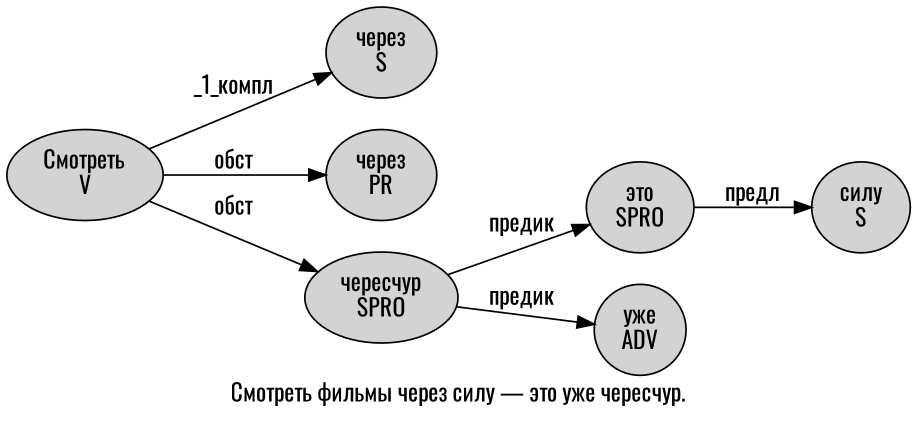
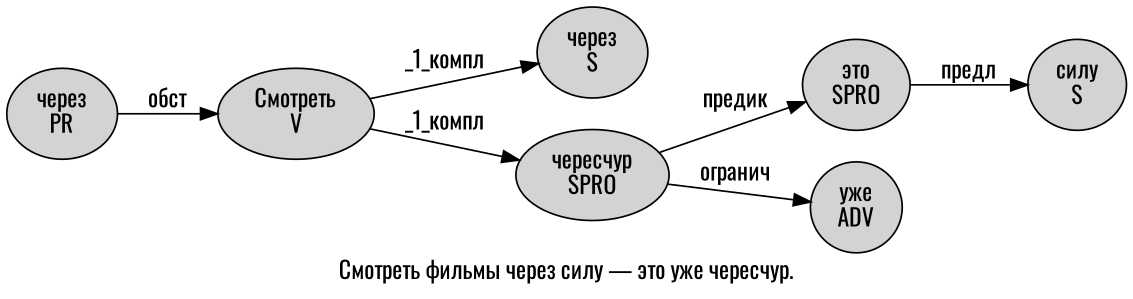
(236, 175) -> (159, 114)
(234, 208) -> (445, 123)
(522, 298) -> (736, 174)
